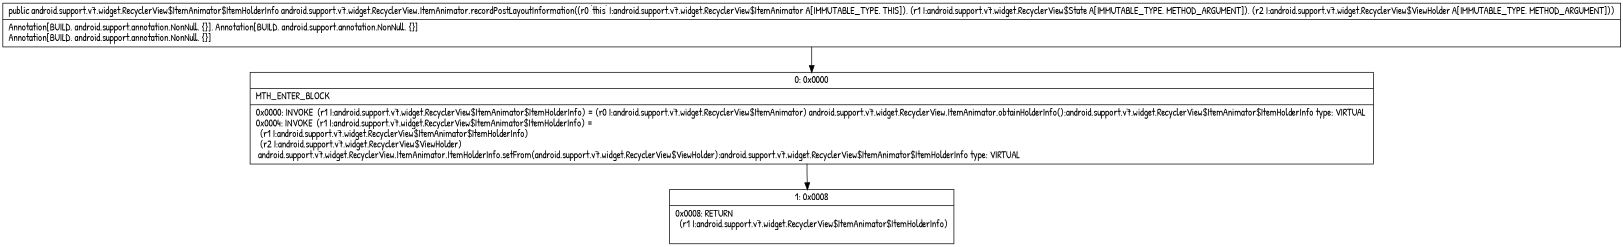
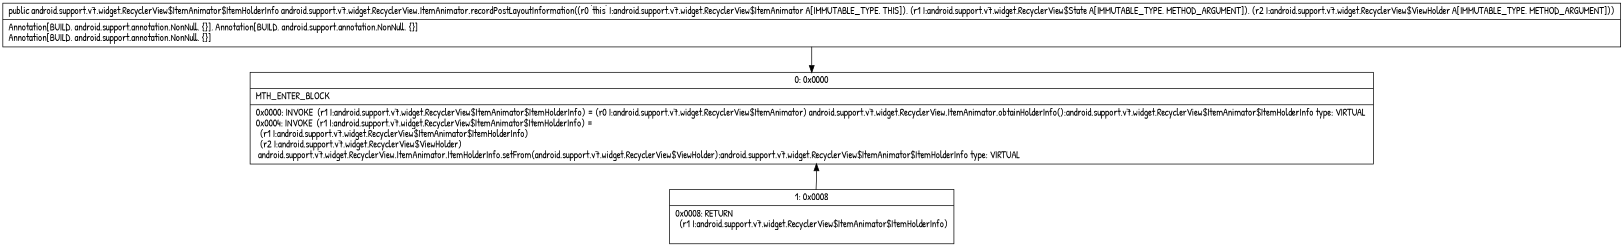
(807, 173) -> (816, 180)
